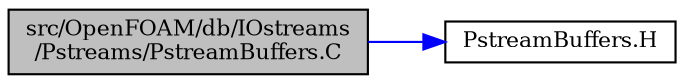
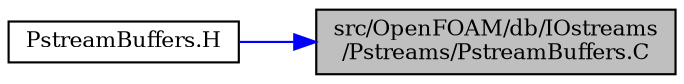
(396, 42) -> (267, 42)
